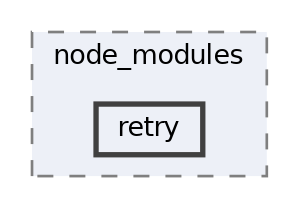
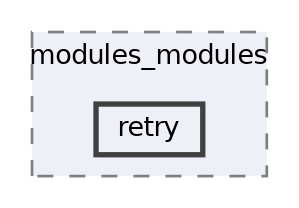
(149, 57) -> (149, 57)
